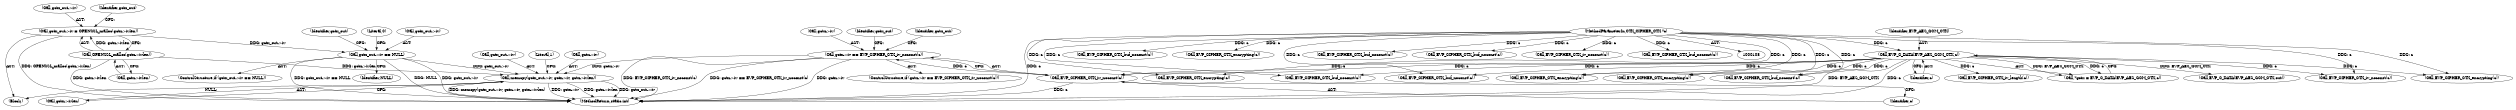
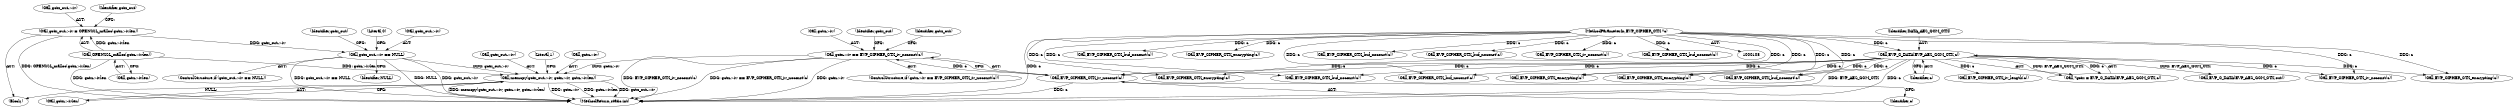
(1626, 32) -> (1626, 32)
(1919, 32) -> (1919, 32)
(129, 40) -> none
(2113, 67) -> (2113, 67)
